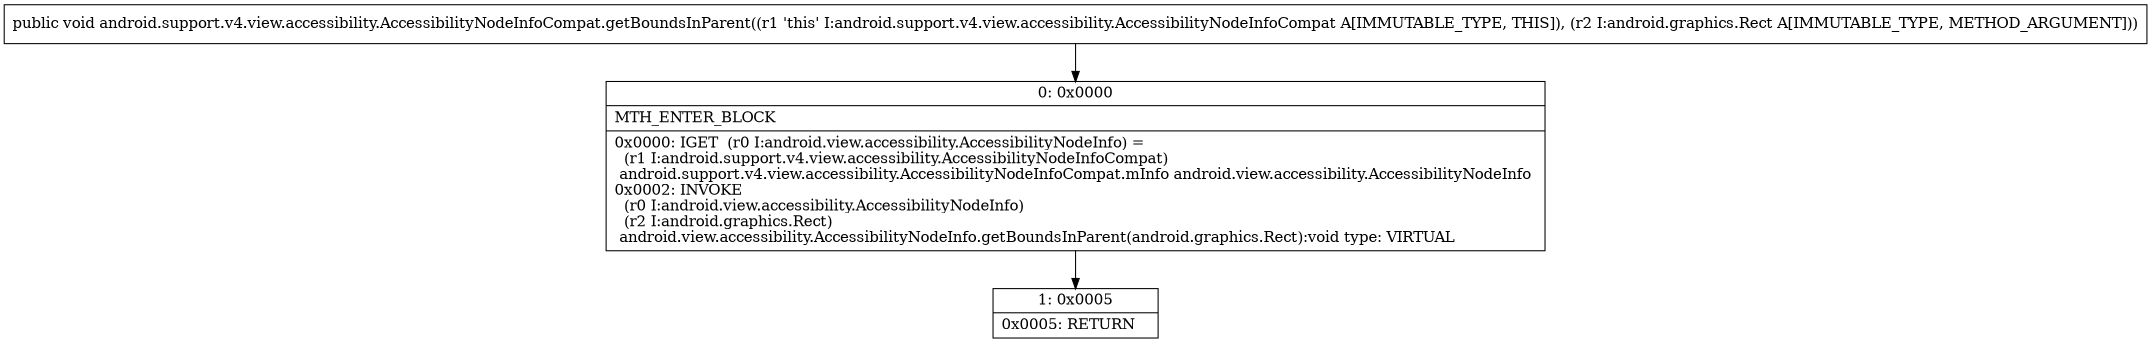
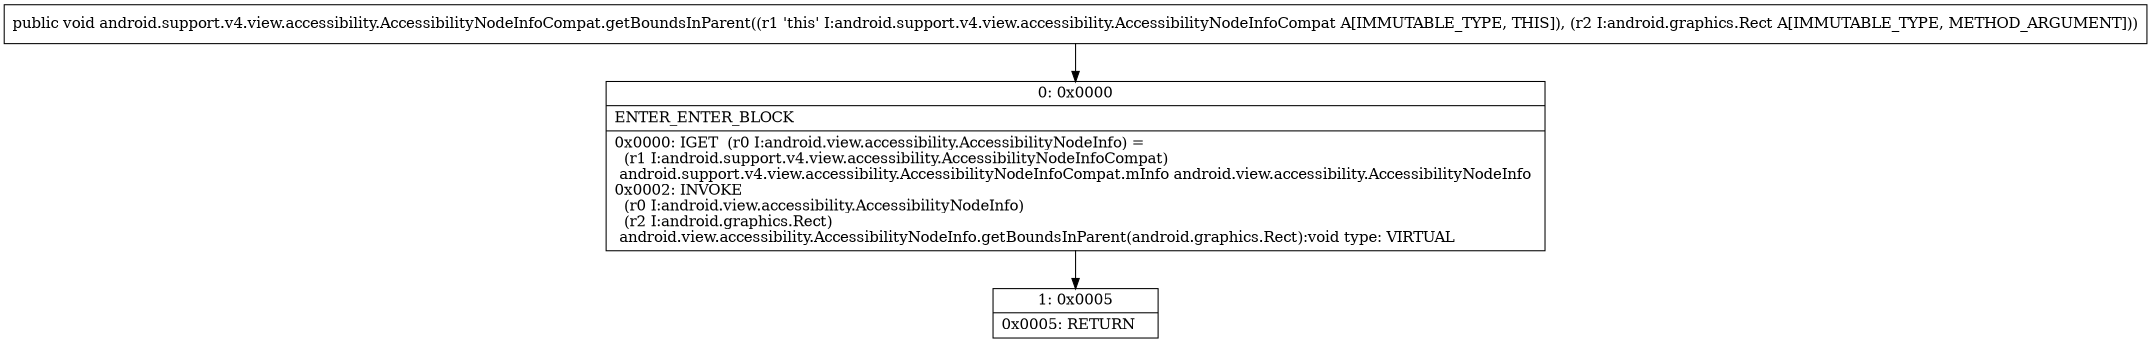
(695, 118) -> (704, 118)
